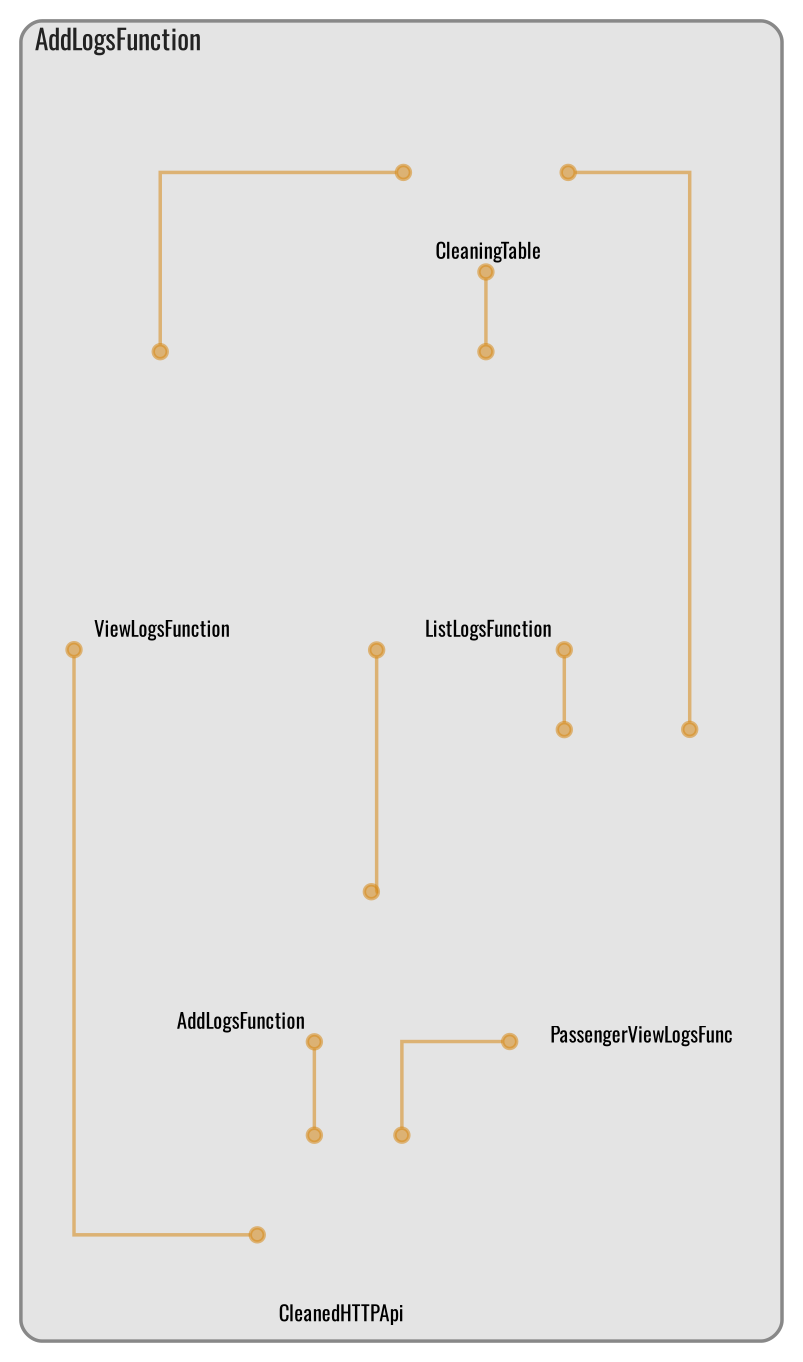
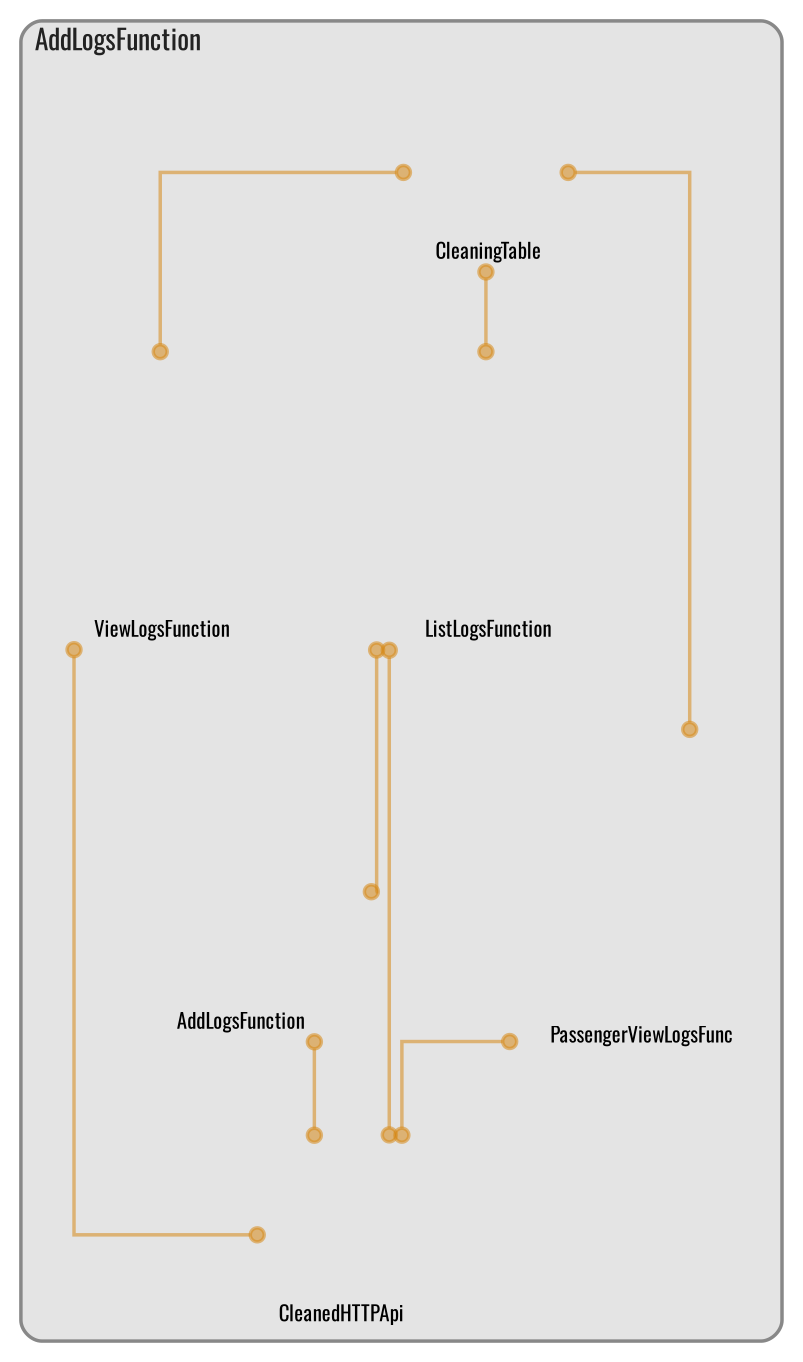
(564, 690) -> (389, 893)
